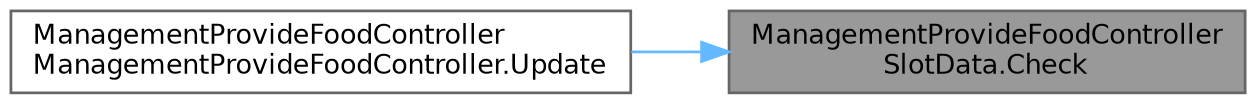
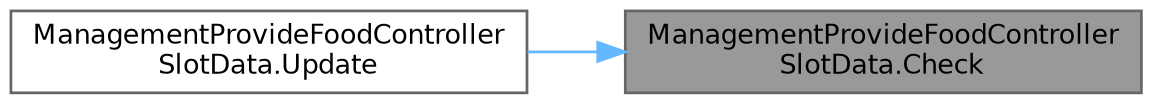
(321, 52) -> (269, 52)
